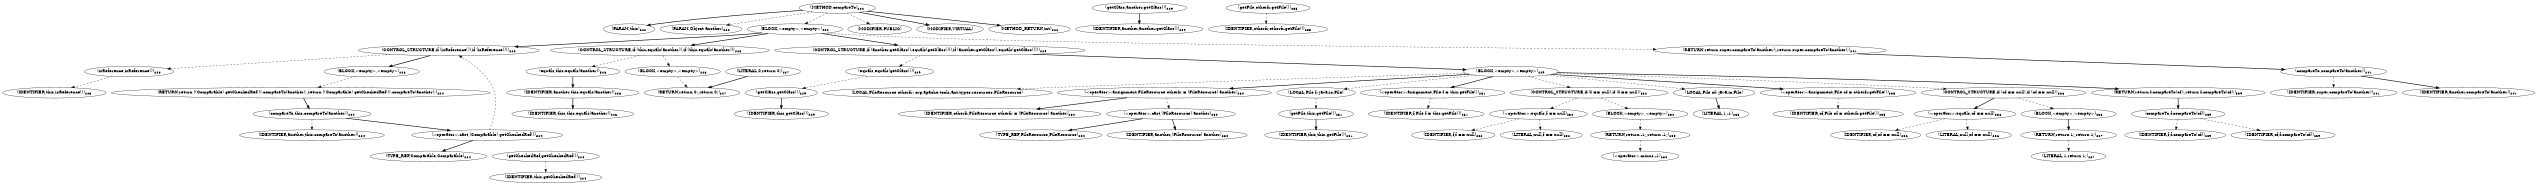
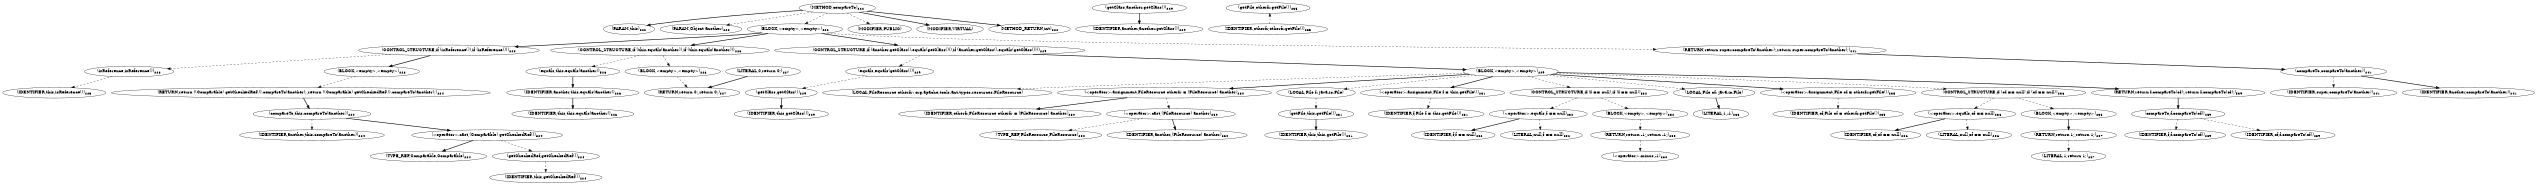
(1266, 17) -> (1270, 20)
(493, 87) -> (515, 145)
(1986, 103) -> (1986, 103)
(1107, 124) -> (1107, 124)
(1497, 124) -> (1497, 124)
(1922, 124) -> (1922, 124)
